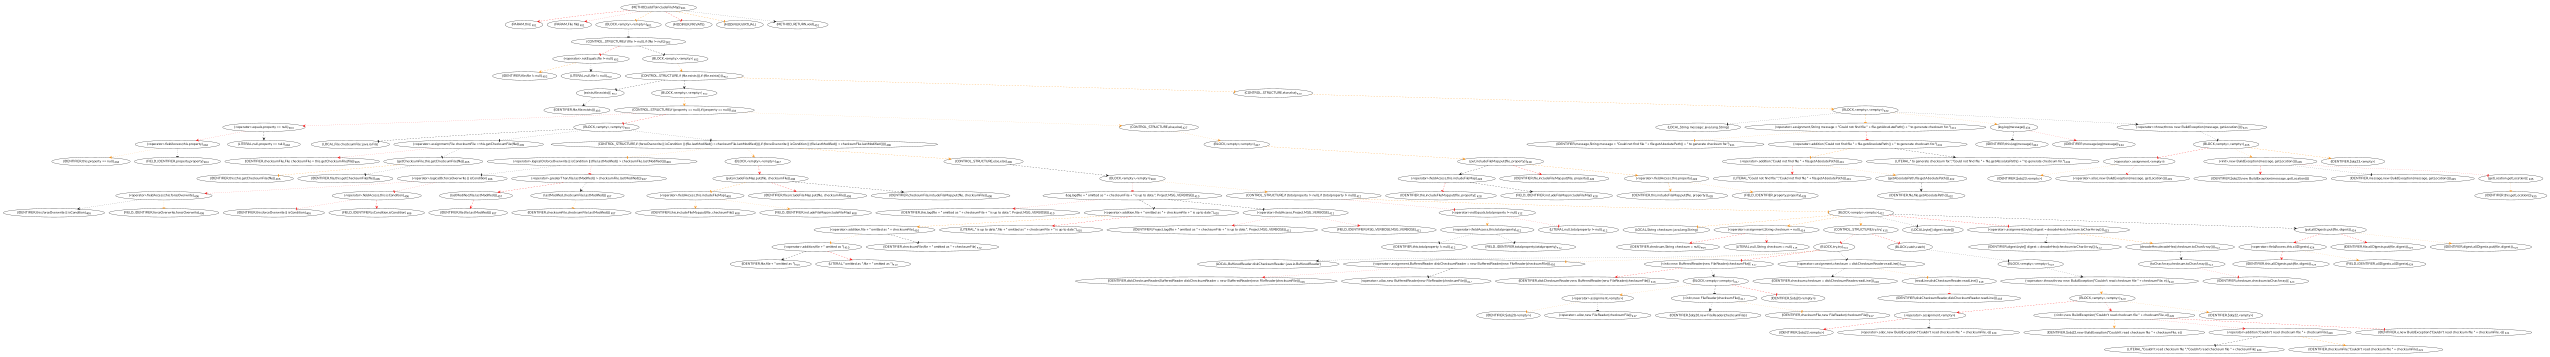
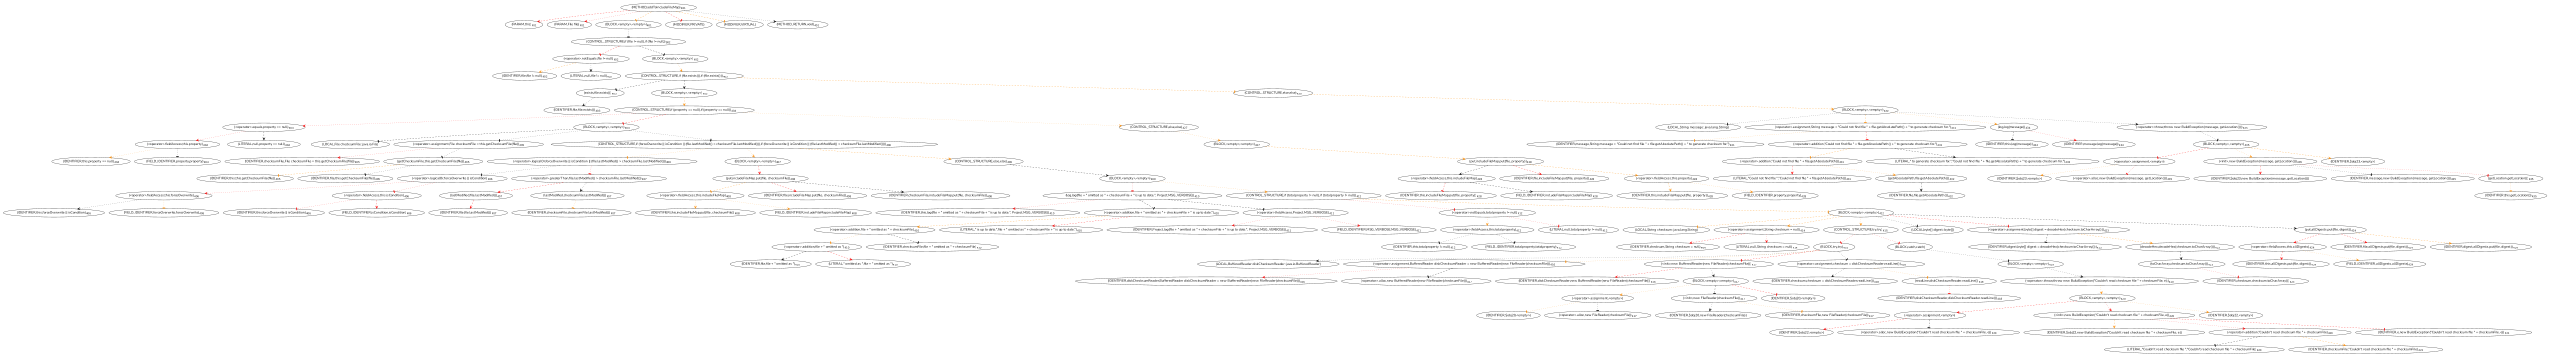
(1885, 238) -> (1885, 238)
(2402, 238) -> (2402, 238)
